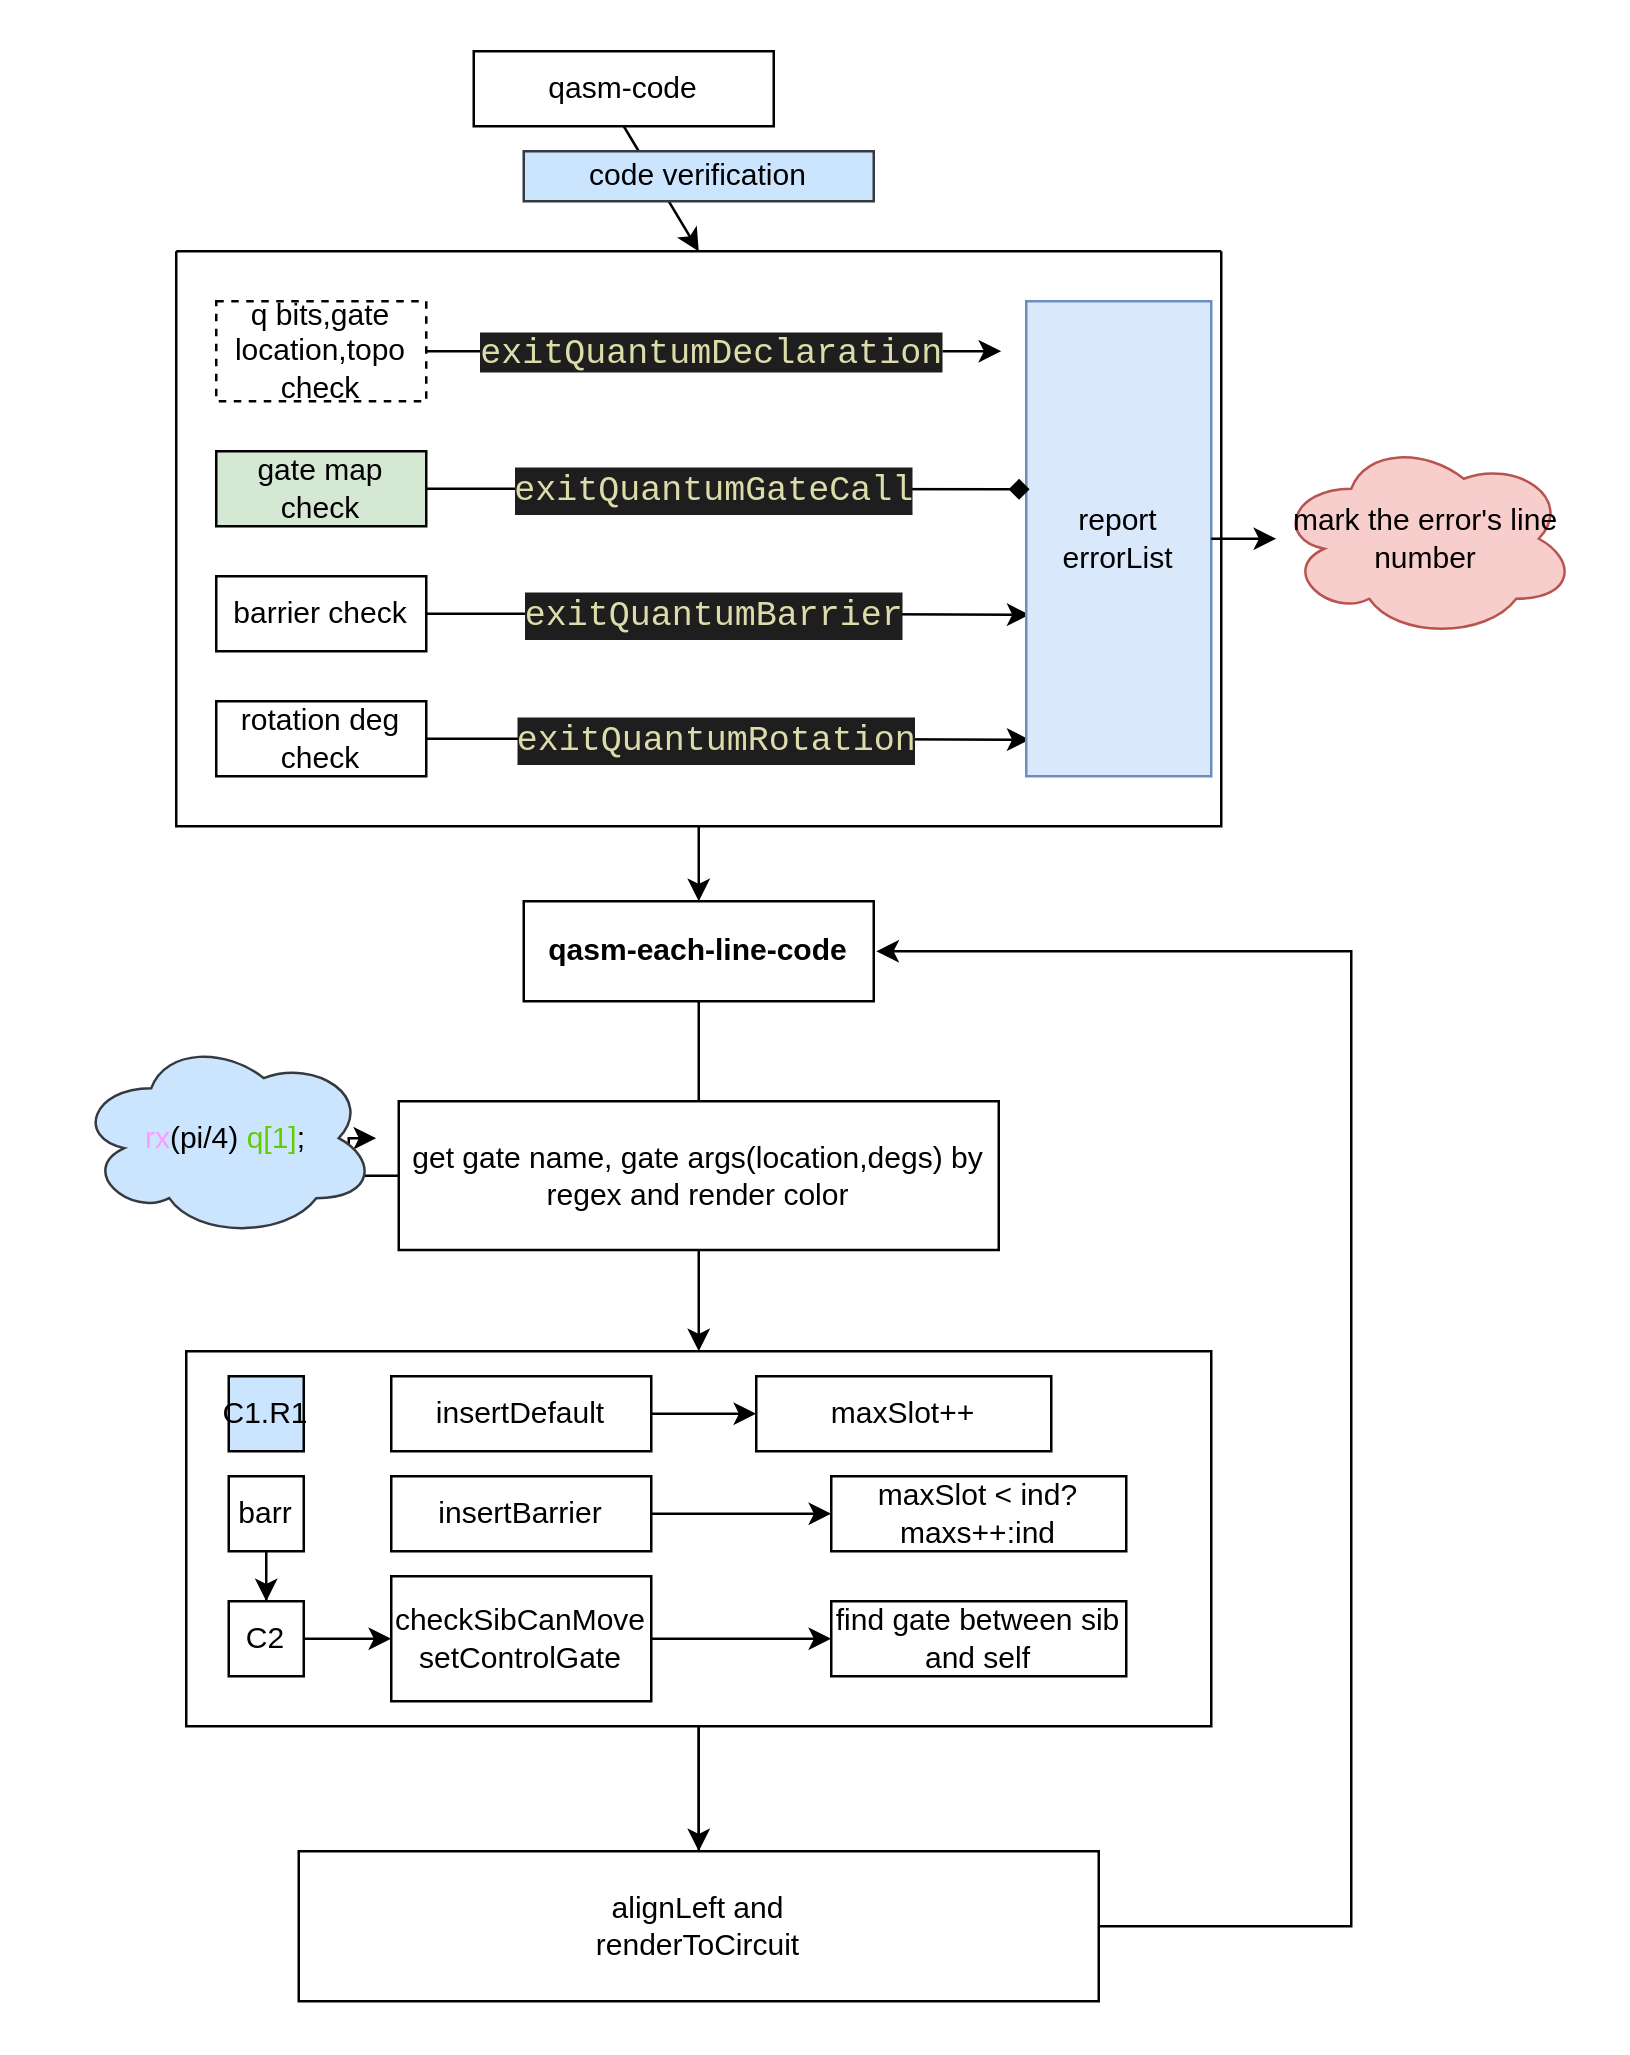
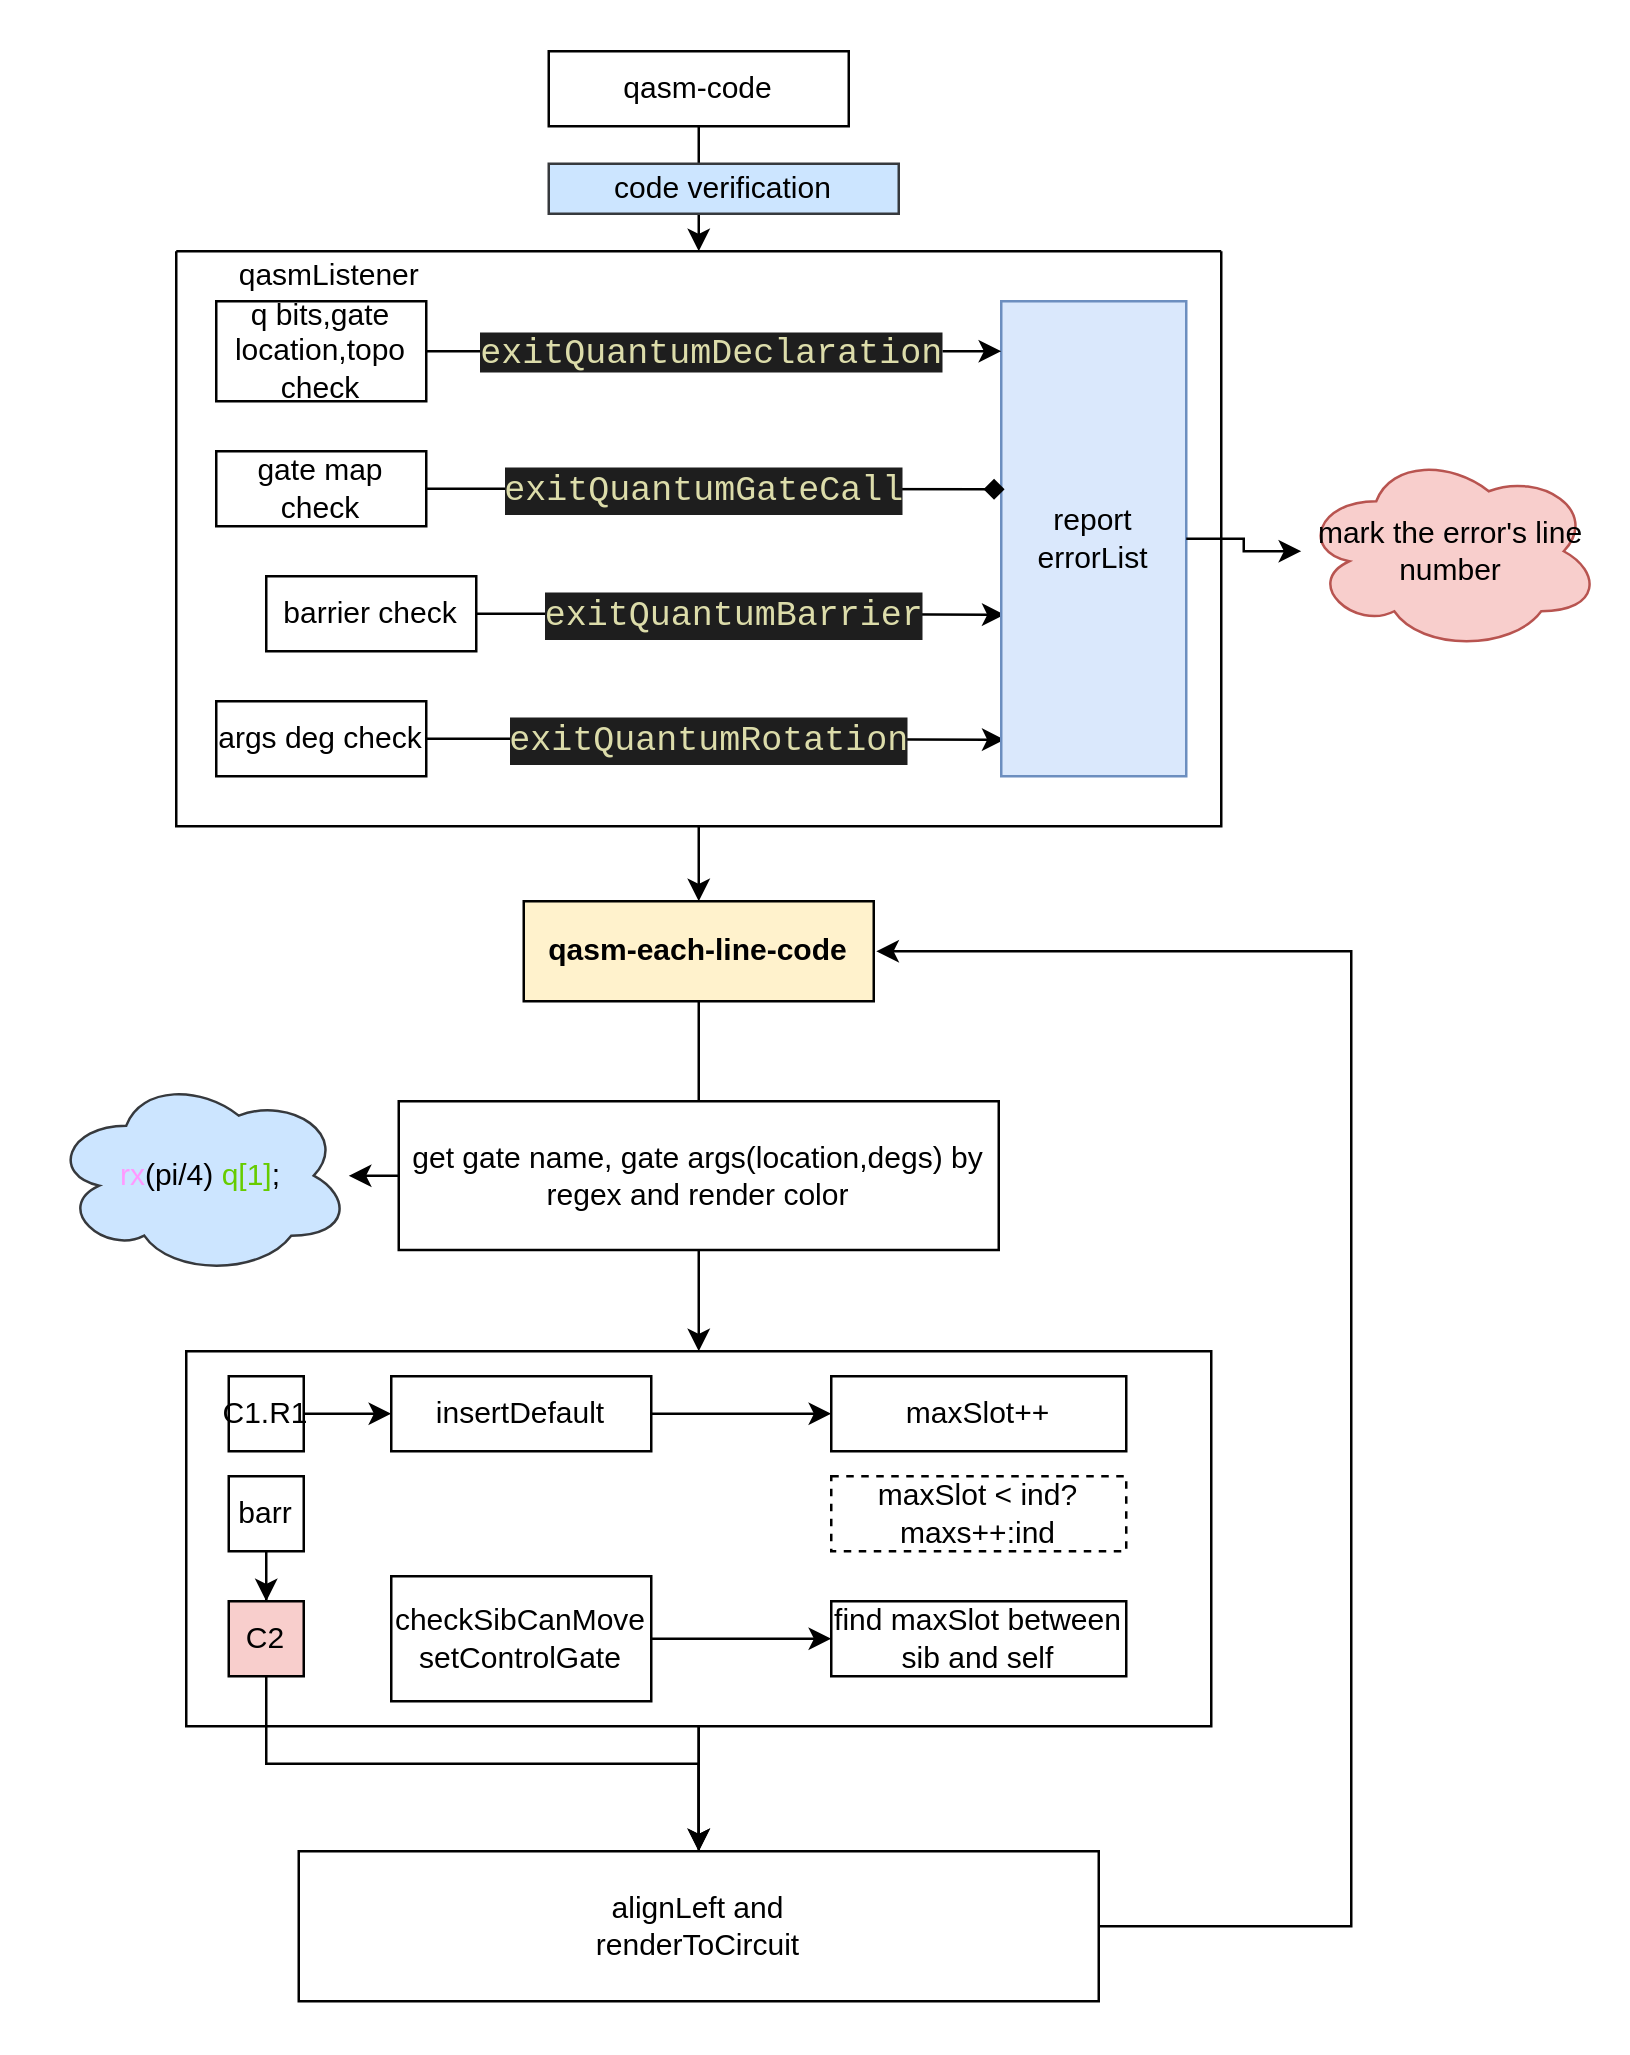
(624, 89) -> (699, 89)
(699, 176) -> (724, 189)
none -> (329, 276)
(321, 351) -> (321, 351)
(321, 489) -> (321, 489)
(1119, 539) -> (1094, 539)
(1426, 539) -> (1451, 551)
(321, 614) -> (371, 614)
(321, 739) -> (321, 739)
(699, 951) -> (699, 951)
(226, 1138) -> (201, 1176)
(266, 1414) -> (266, 1414)
none -> (352, 1414)
(904, 1414) -> (979, 1414)
(521, 1514) -> none
(733, 1514) -> none
(979, 1514) -> (979, 1514)
(266, 1639) -> (266, 1639)
(352, 1639) -> (436, 1764)
(979, 1639) -> (979, 1639)
